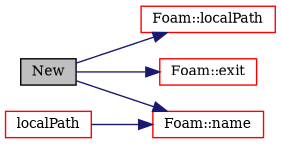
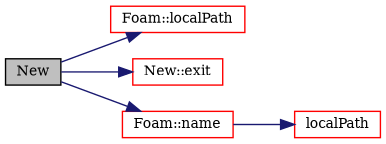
(208, 72) -> (178, 72)
(115, 124) -> (257, 124)
